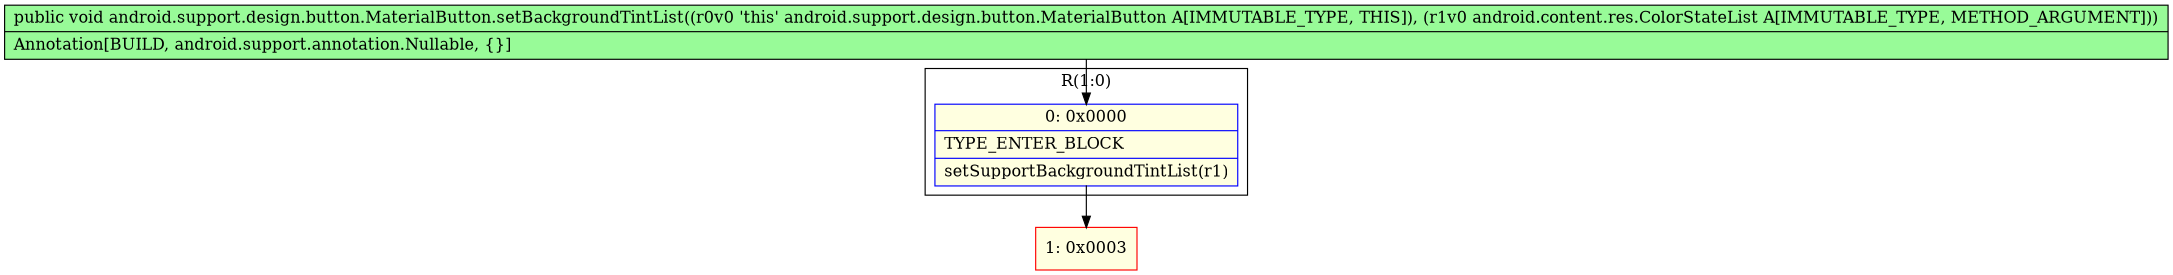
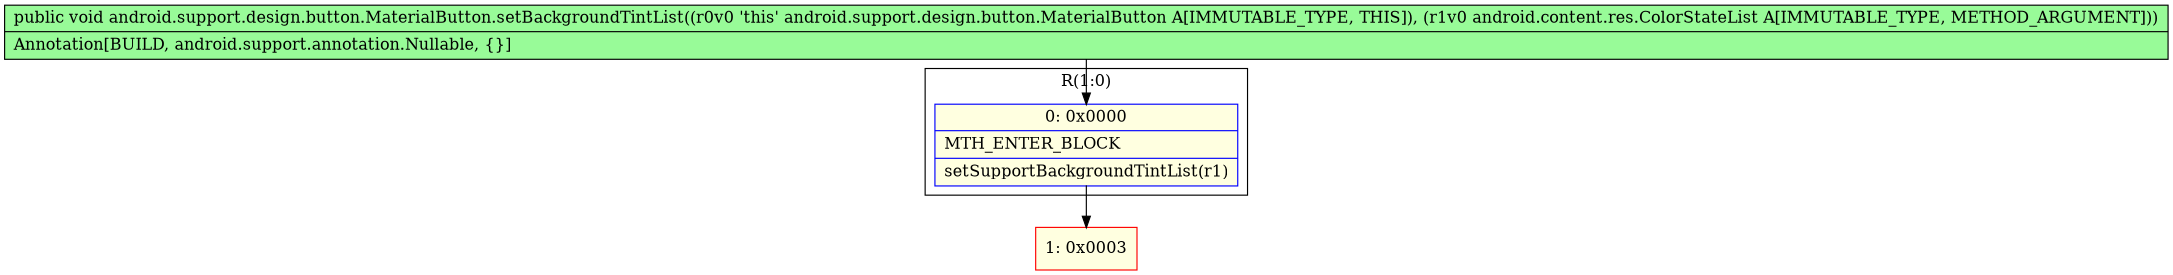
(1035, 144) -> (1033, 144)
